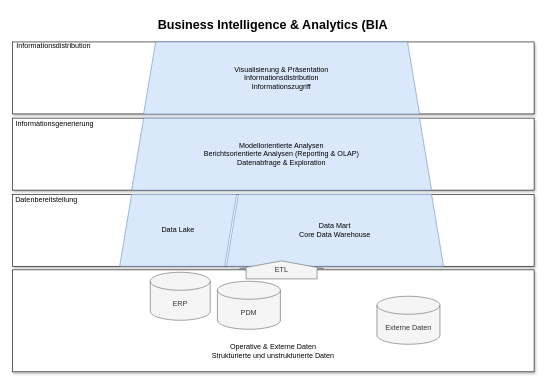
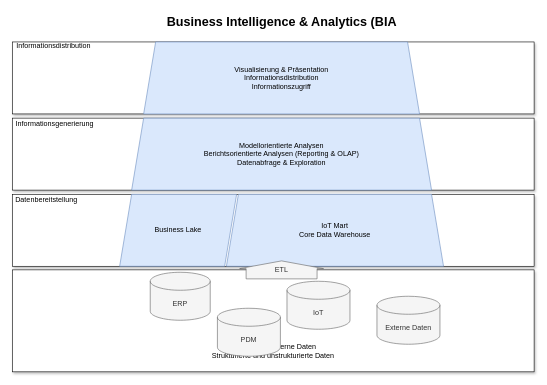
(273, 24) -> (282, 21)
(178, 230) -> (178, 230)
(335, 230) -> (335, 230)
(249, 305) -> (249, 332)
none -> (319, 305)
